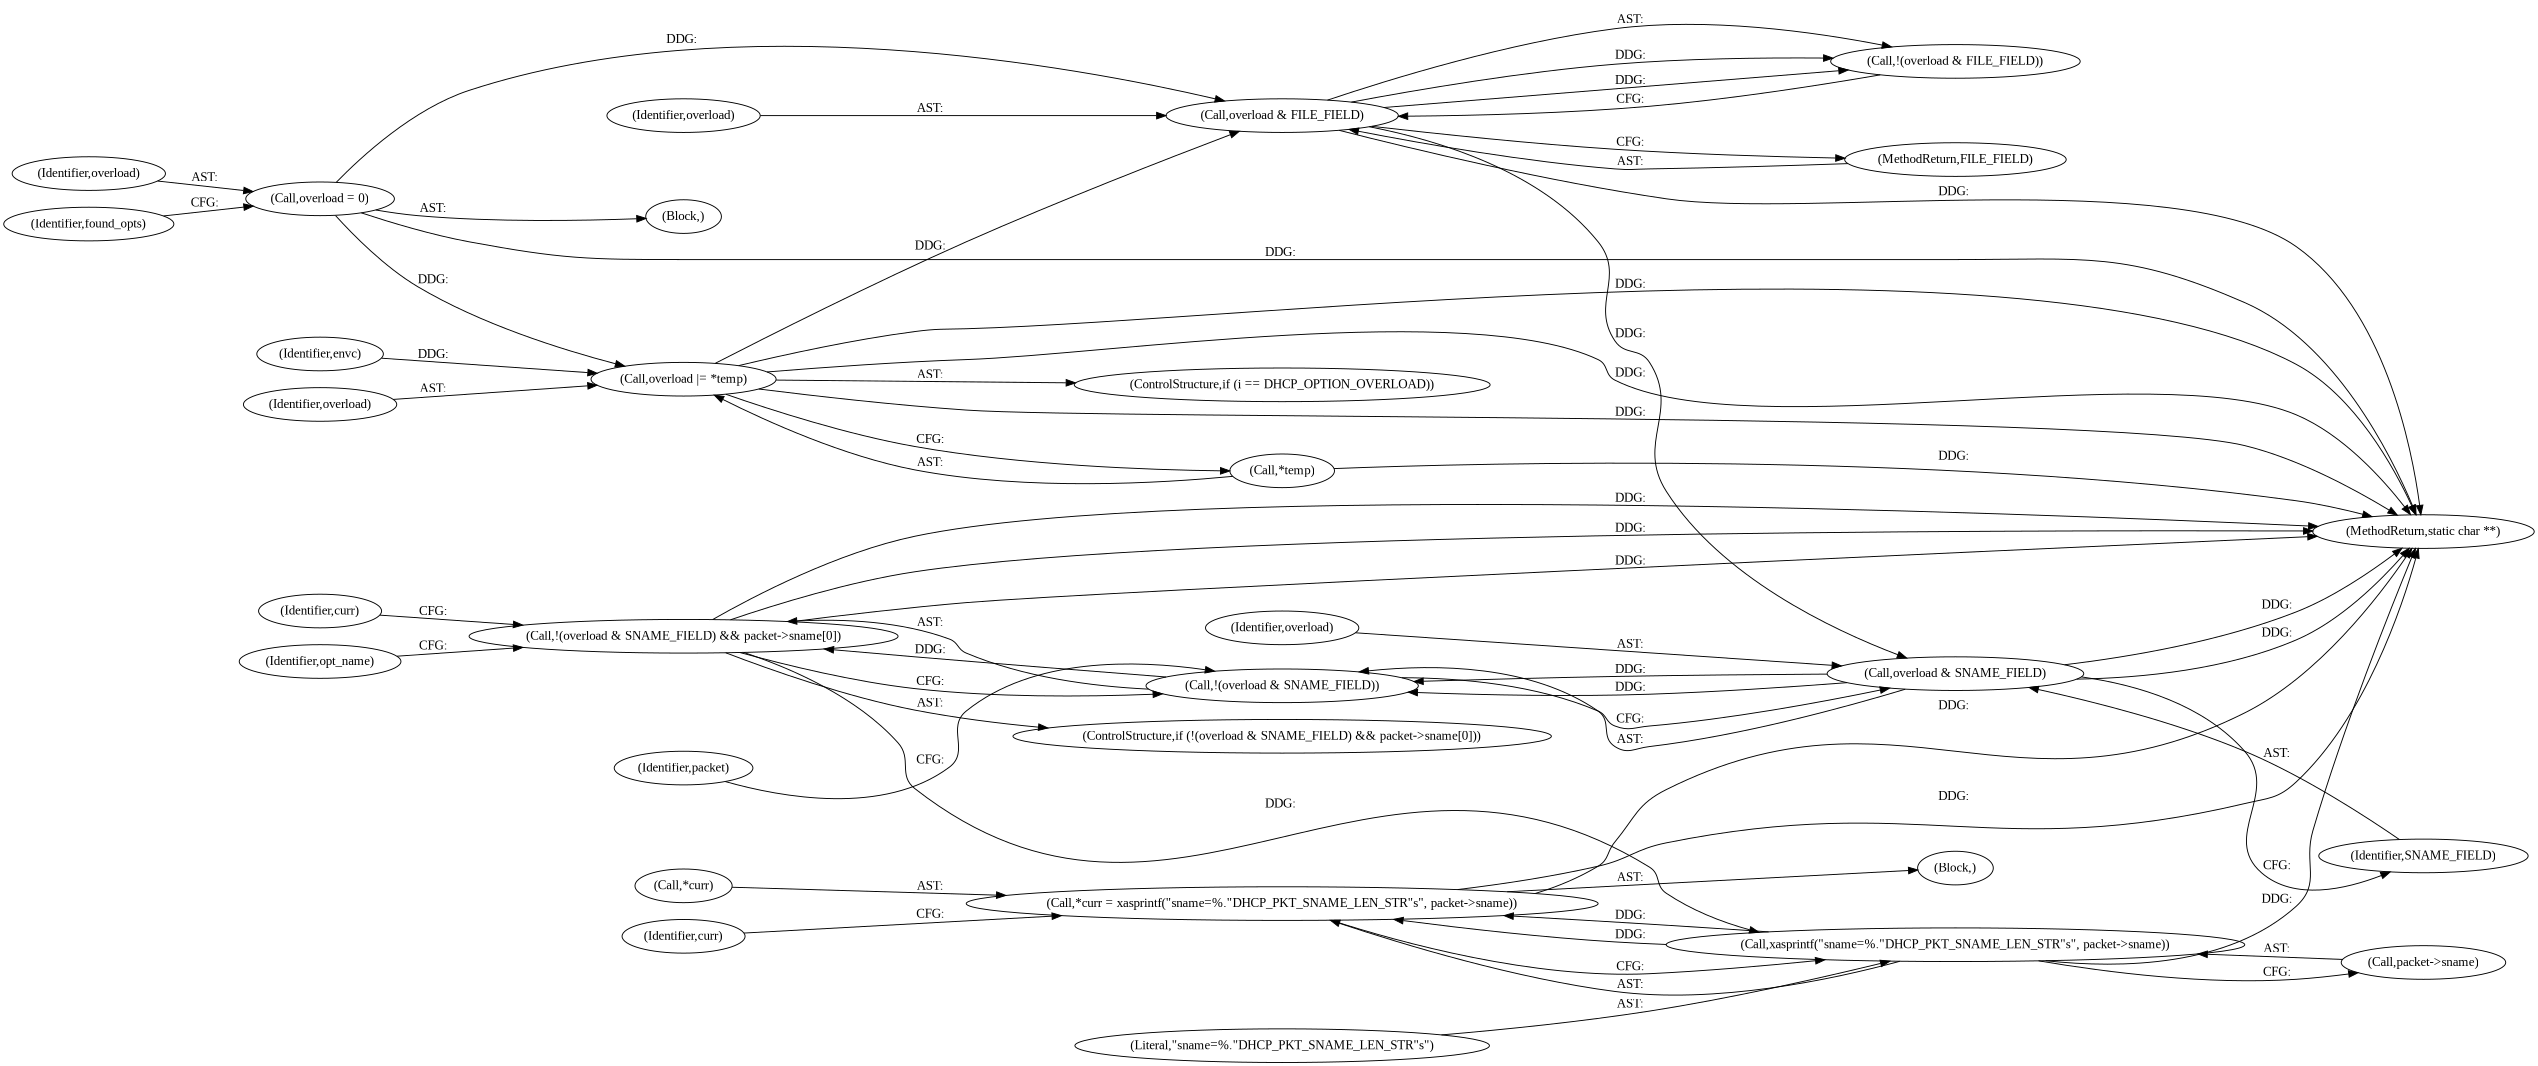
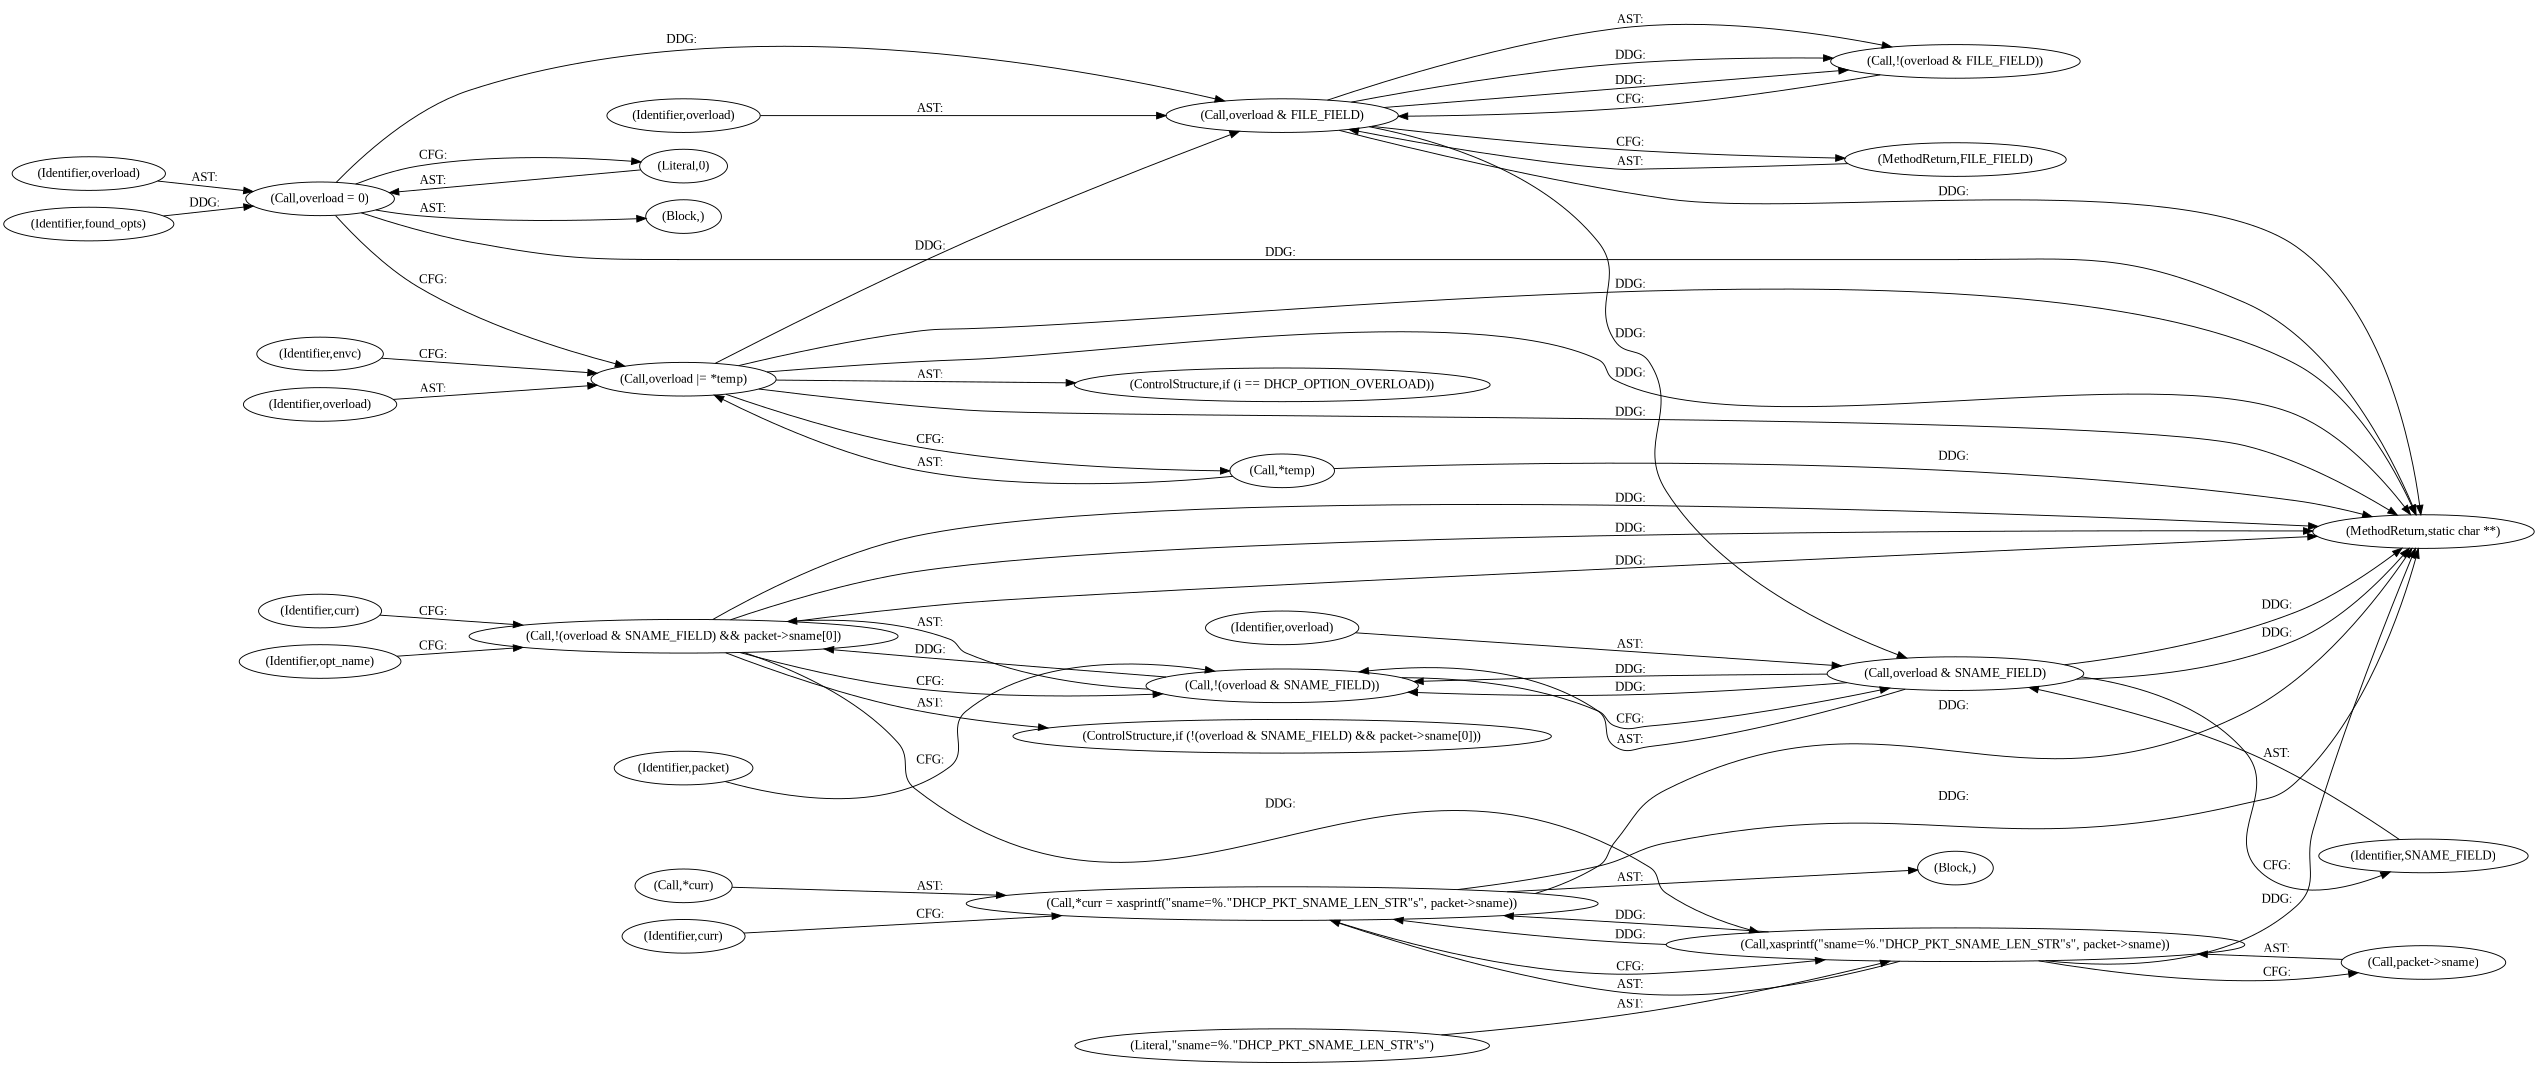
none -> (684, 166)
(207, 203) -> (207, 203)
(435, 280) -> (435, 280)
(435, 354) -> (435, 354)
